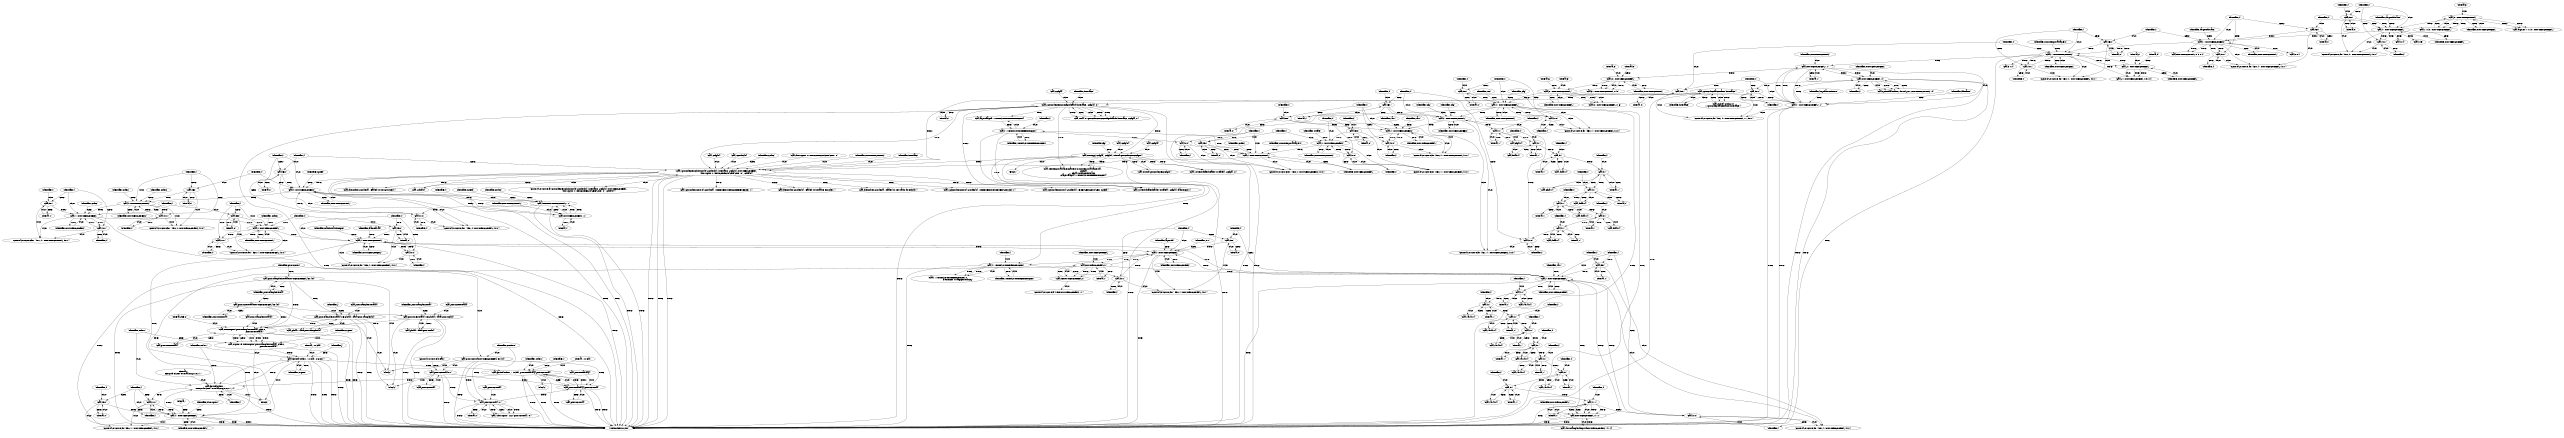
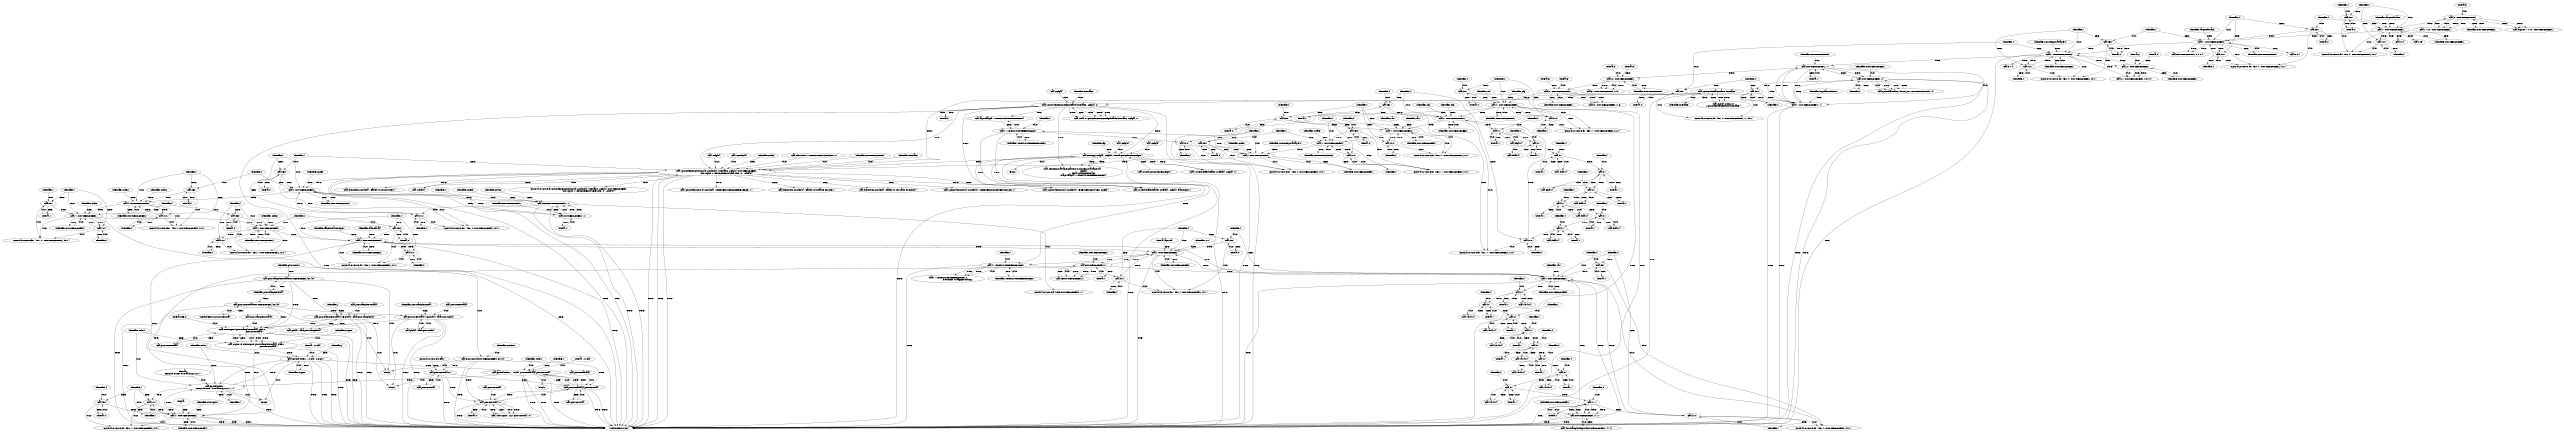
(1961, 91) -> none
(1771, 109) -> none
(814, 156) -> (814, 156)
(1144, 162) -> (1144, 162)
(1134, 164) -> (982, 163)
(329, 228) -> (329, 228)
(1164, 241) -> (1164, 241)
(1065, 285) -> (840, 216)
(334, 311) -> (334, 311)
(215, 317) -> (215, 317)
(343, 323) -> (343, 323)
(429, 323) -> (429, 323)
(485, 364) -> (530, 391)
(455, 365) -> (455, 365)
(544, 395) -> (544, 395)
(1590, 422) -> (1590, 422)
(123, 423) -> (265, 426)
